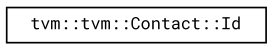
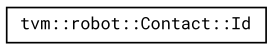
(136, 25) -> (136, 25)
